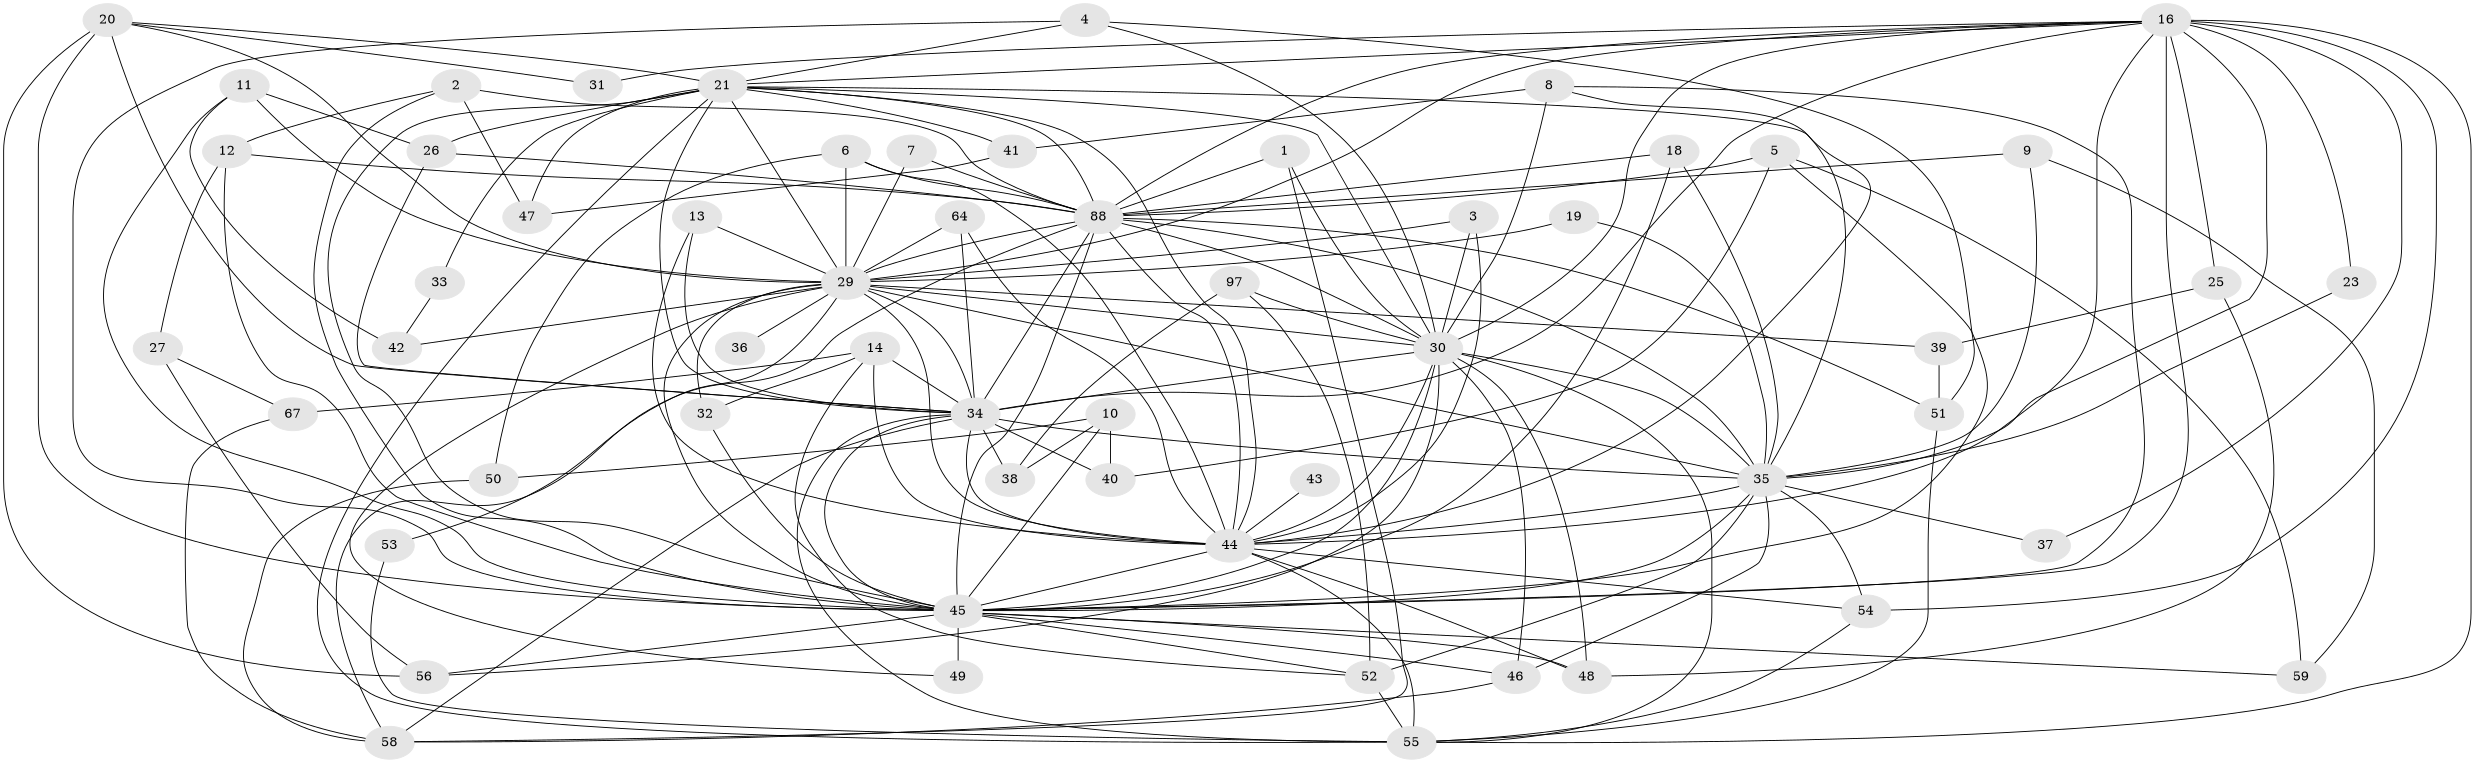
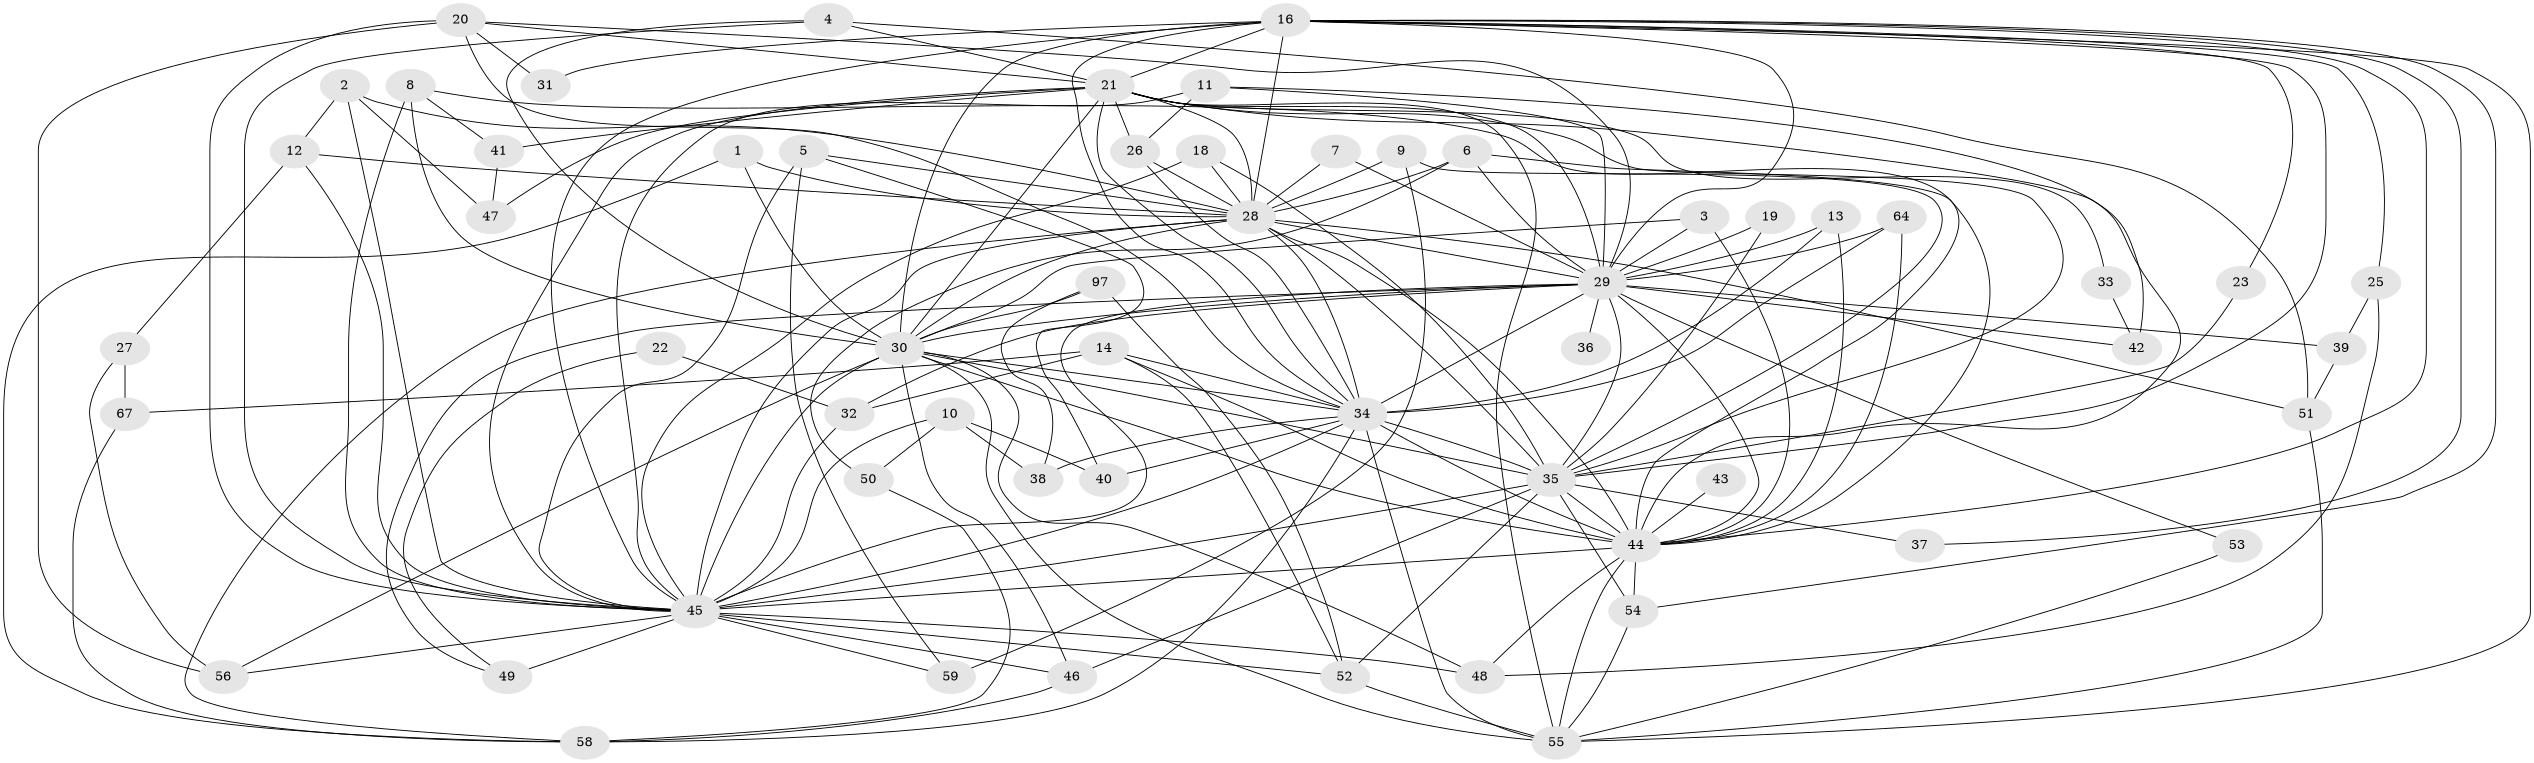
(1099, 217) -> (1251, 217)
none -> (661, 349)
